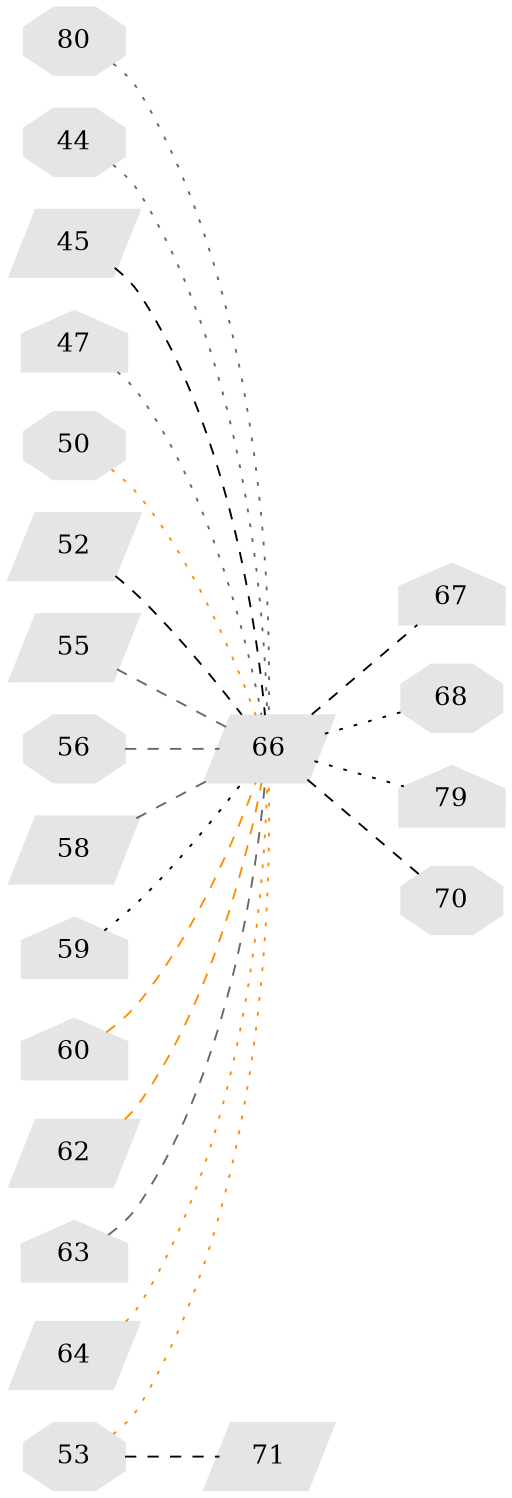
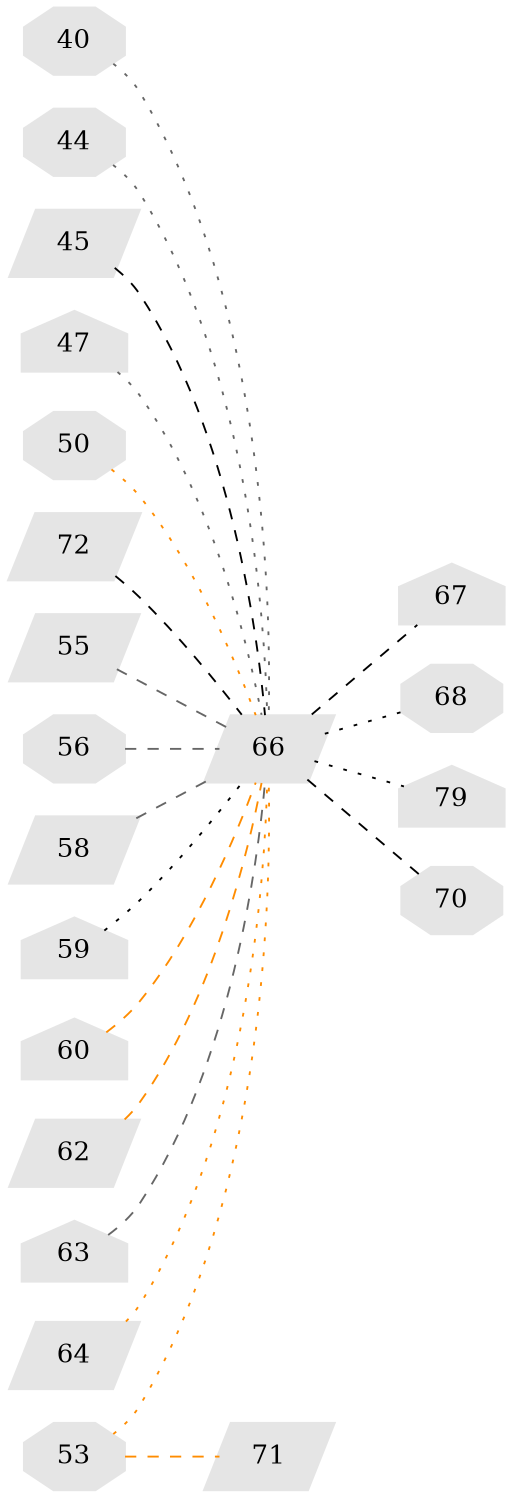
(74, 41) -> (74, 41)
(74, 547) -> (74, 547)
(172, 1457) -> (172, 1457)
